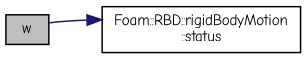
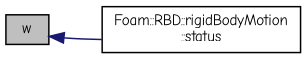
(68, 21) -> (83, 39)
